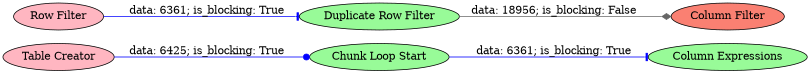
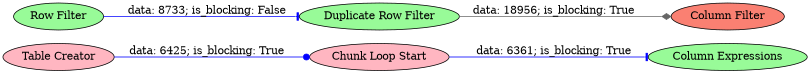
(207, 11) -> (207, 11)
(554, 11) -> (554, 11)
(59, 16) -> (59, 16)
(379, 57) -> (379, 57)
